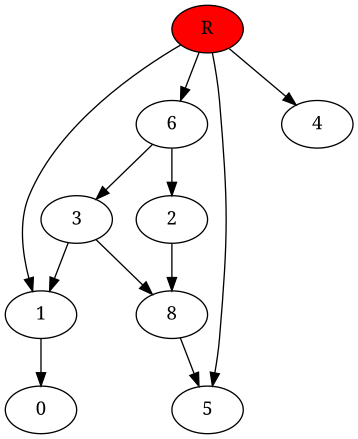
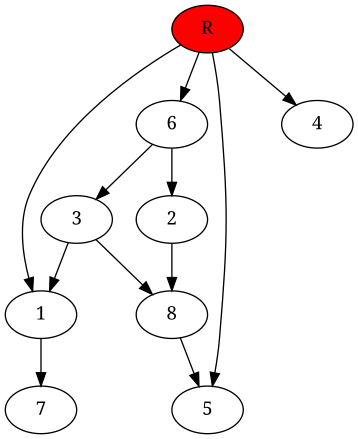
(41, 410) -> (41, 410)
